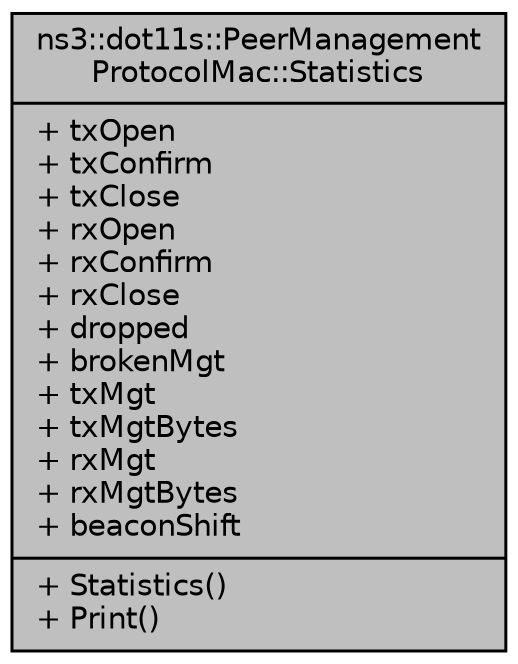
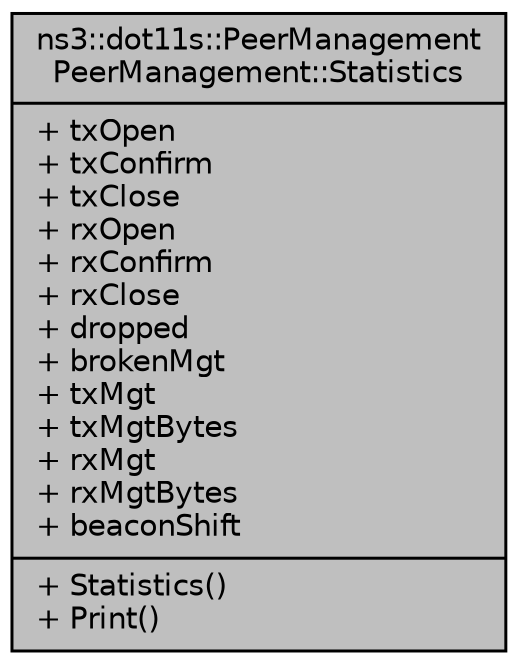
(259, 73) -> (259, 73)
